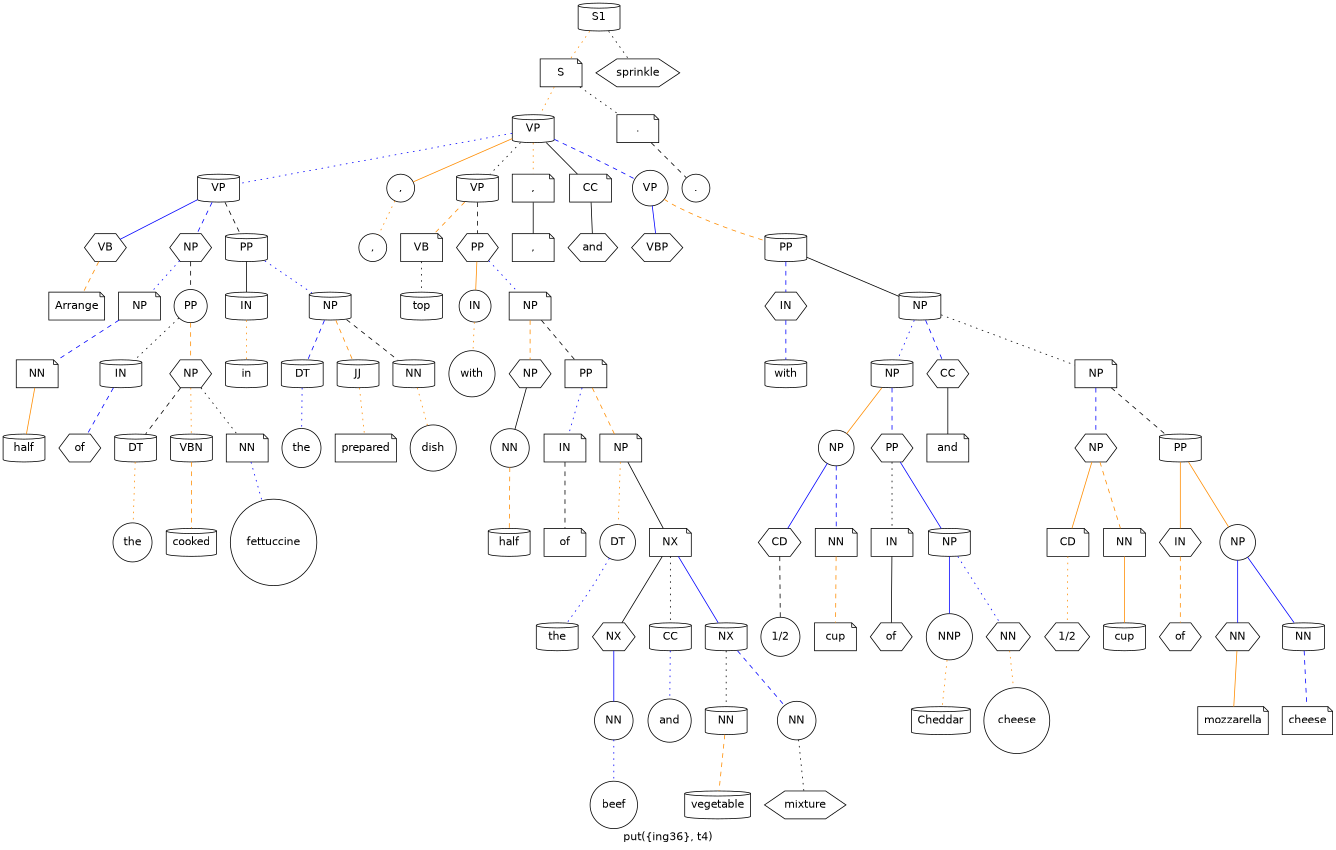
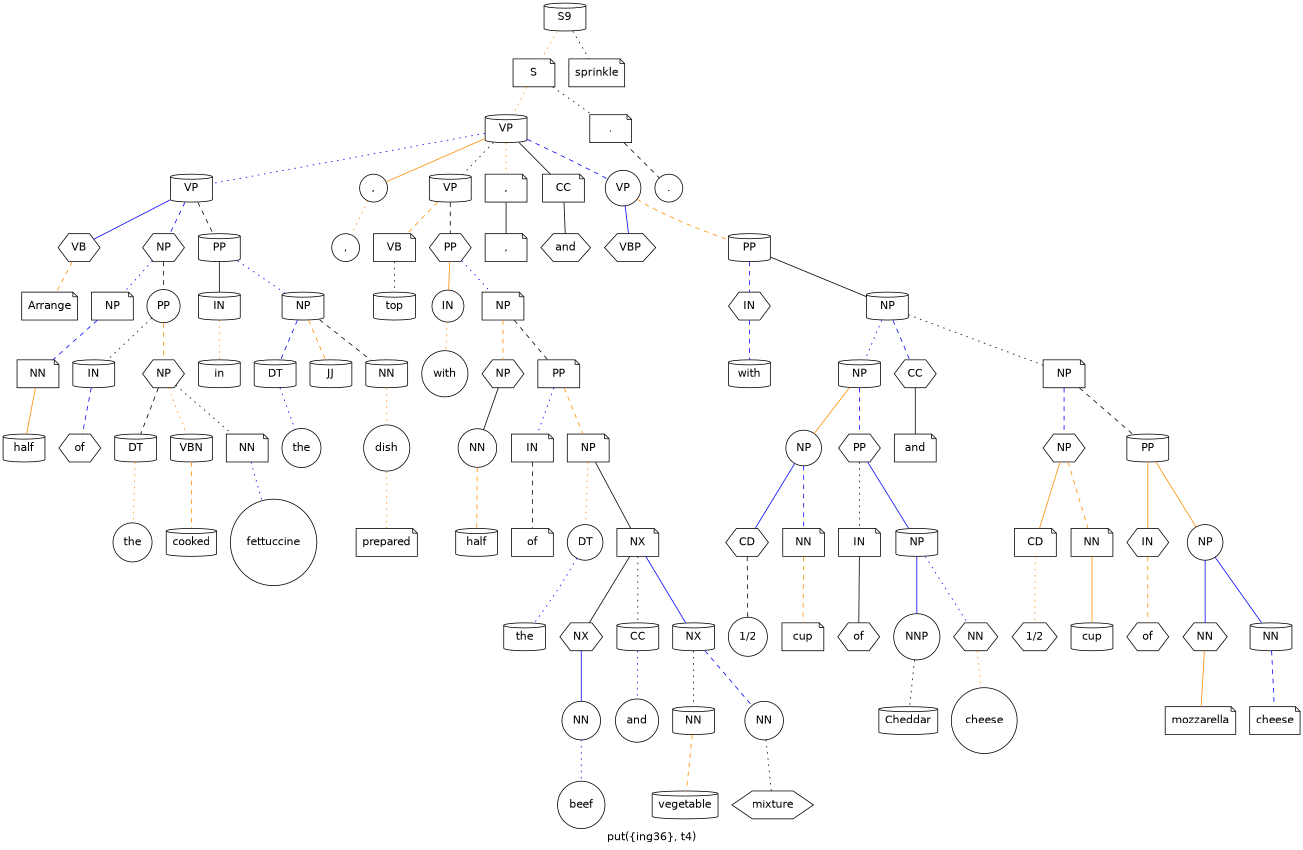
(599, 17) -> (565, 17)
(638, 73) -> (597, 73)
(362, 411) -> (387, 500)
(945, 683) -> (912, 683)
